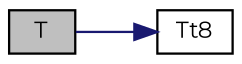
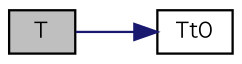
(195, 32) -> (195, 32)
